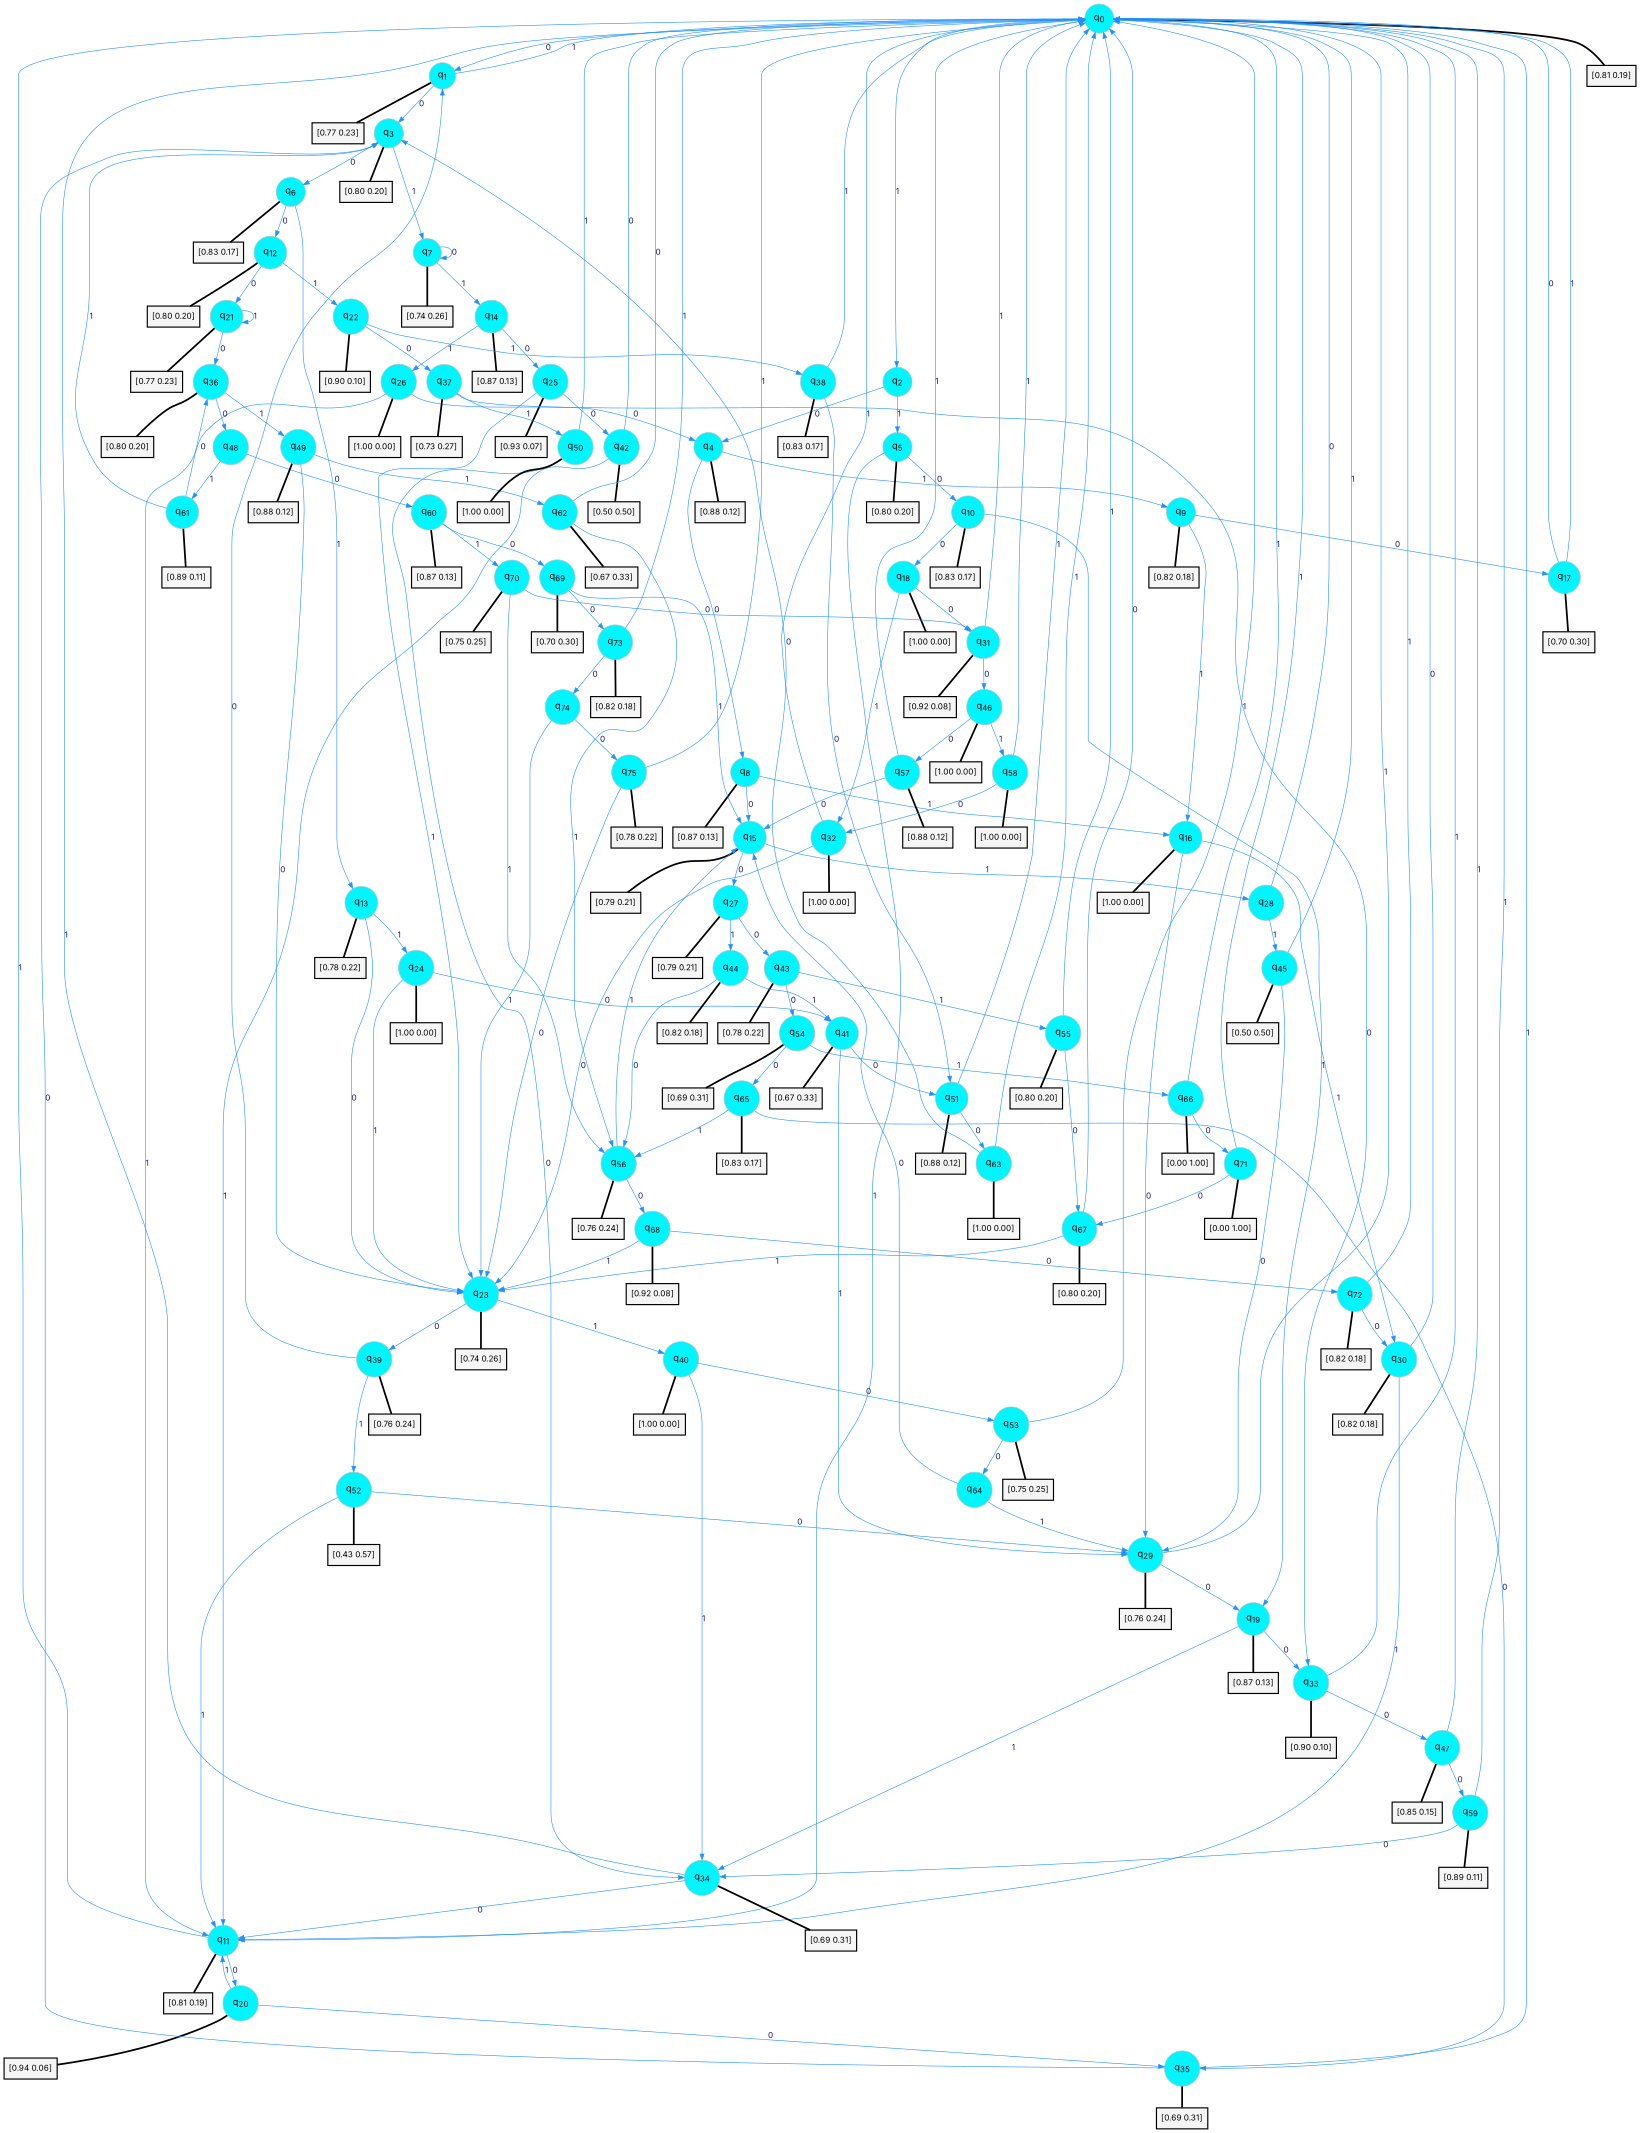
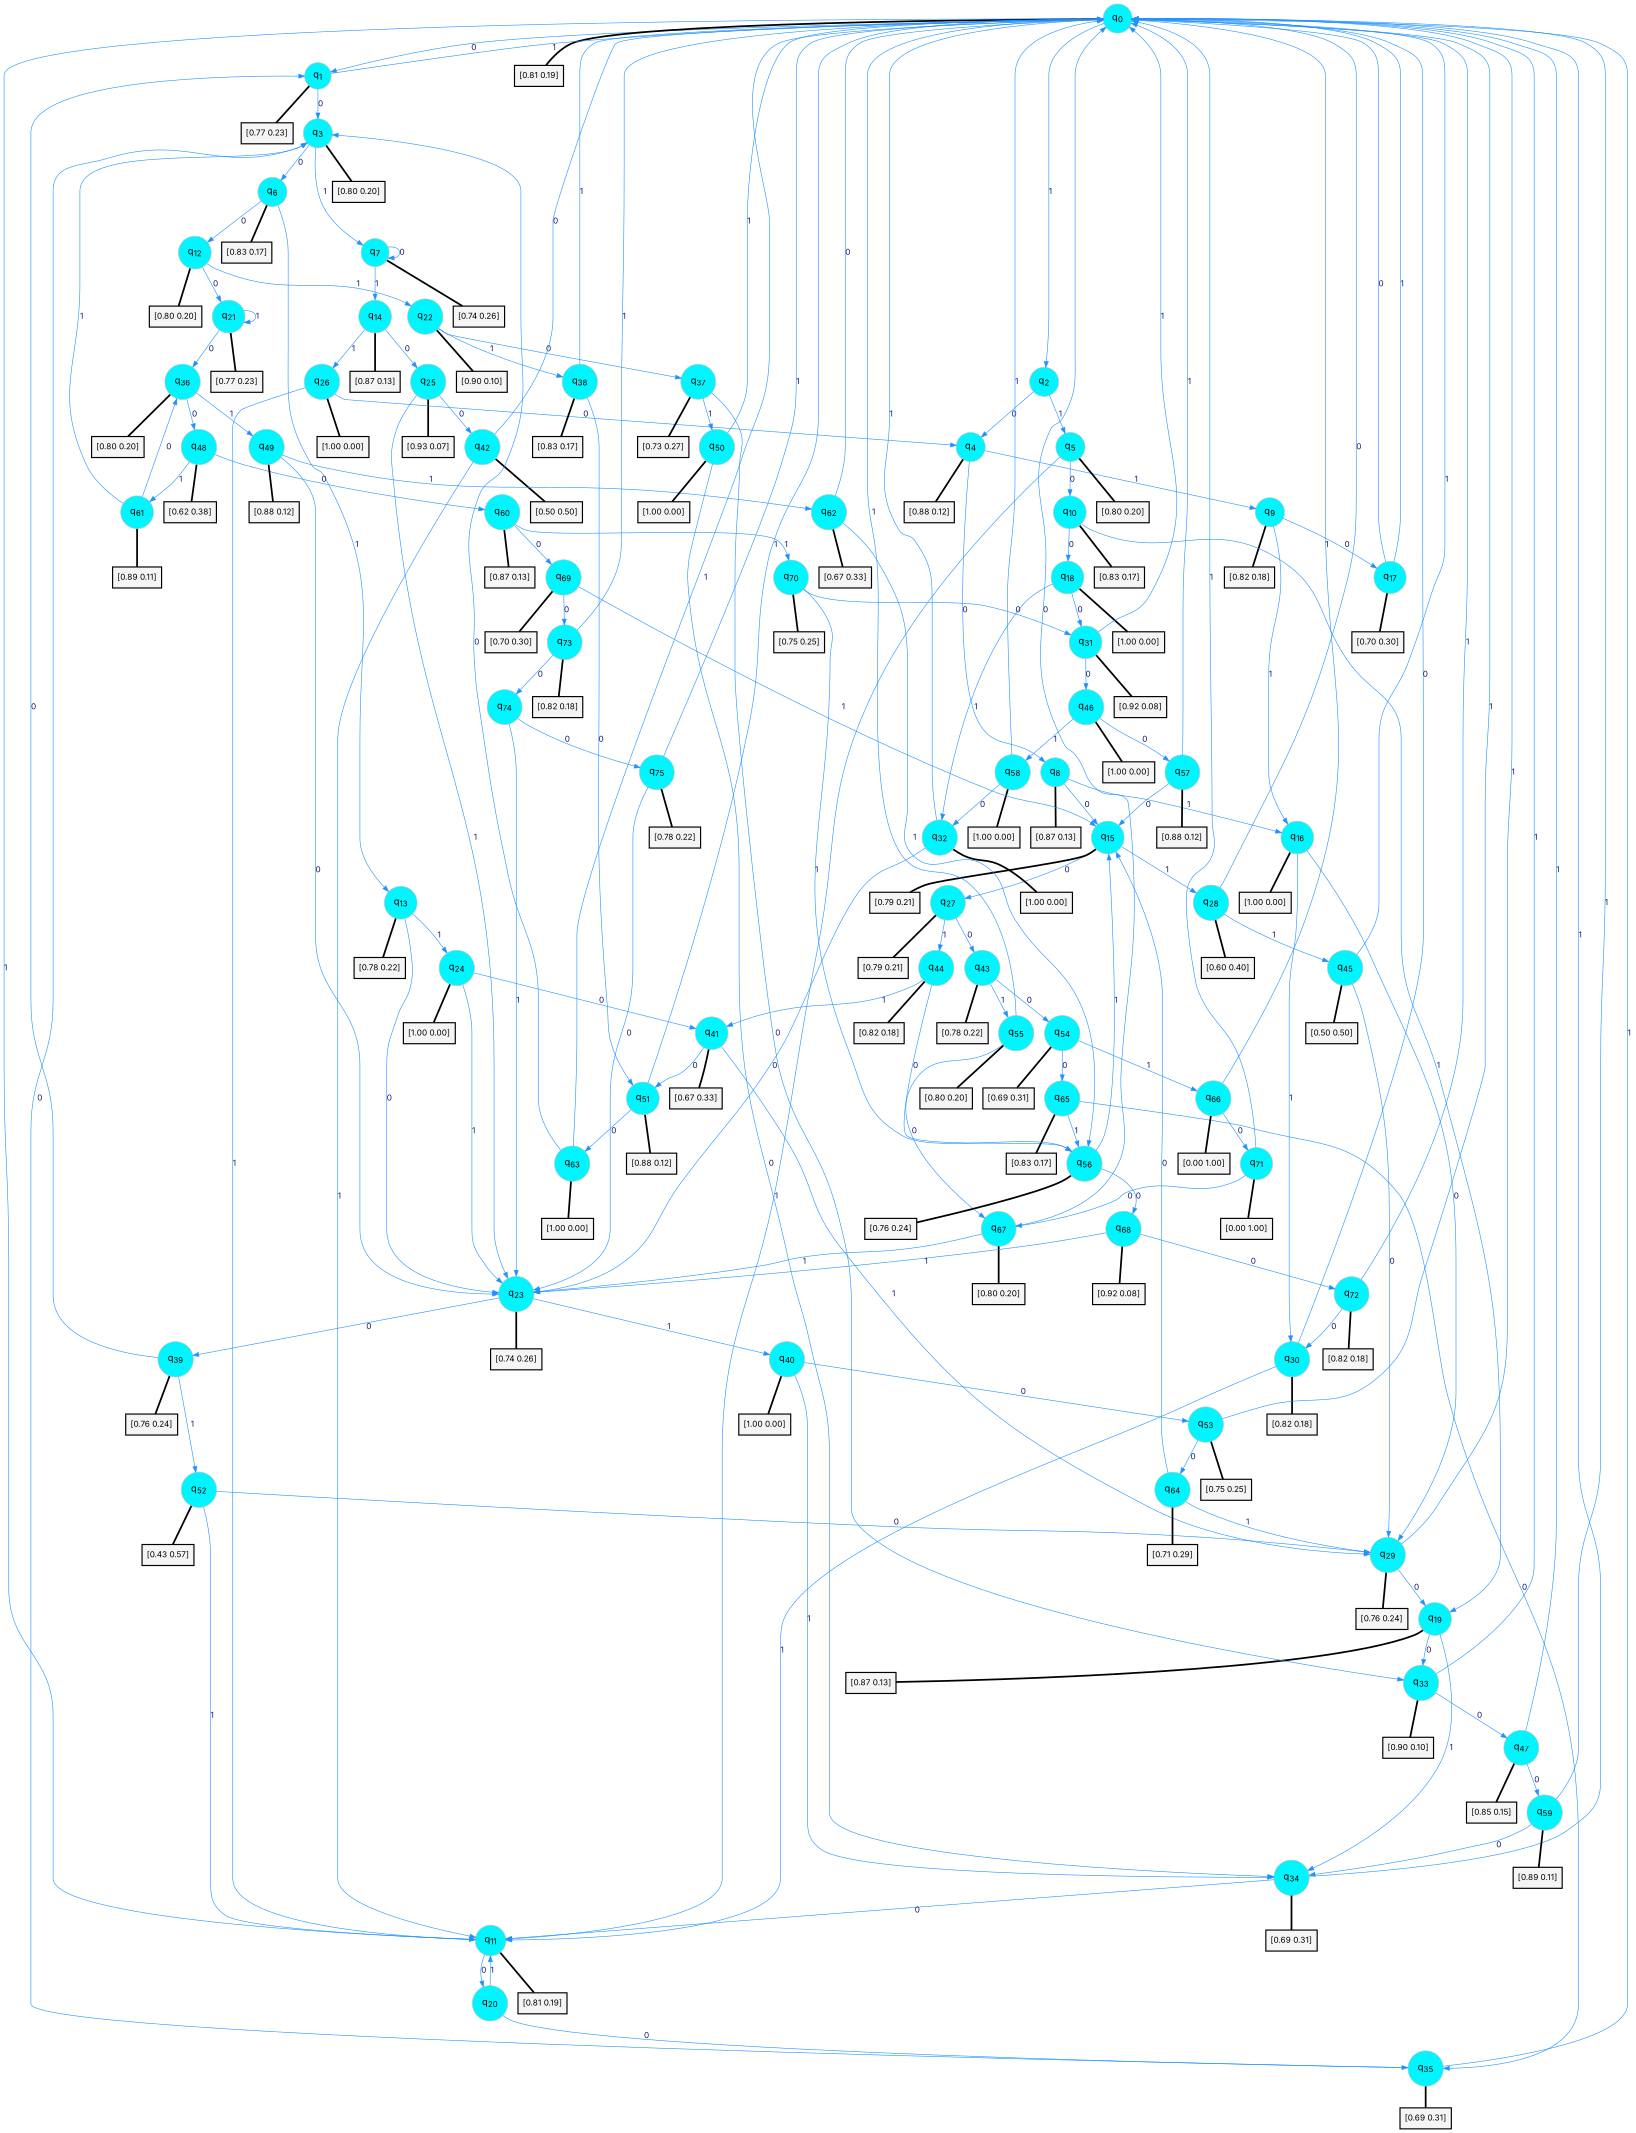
none -> (190, 512)
none -> (1228, 968)
none -> (1172, 1555)
(31, 2069) -> none
